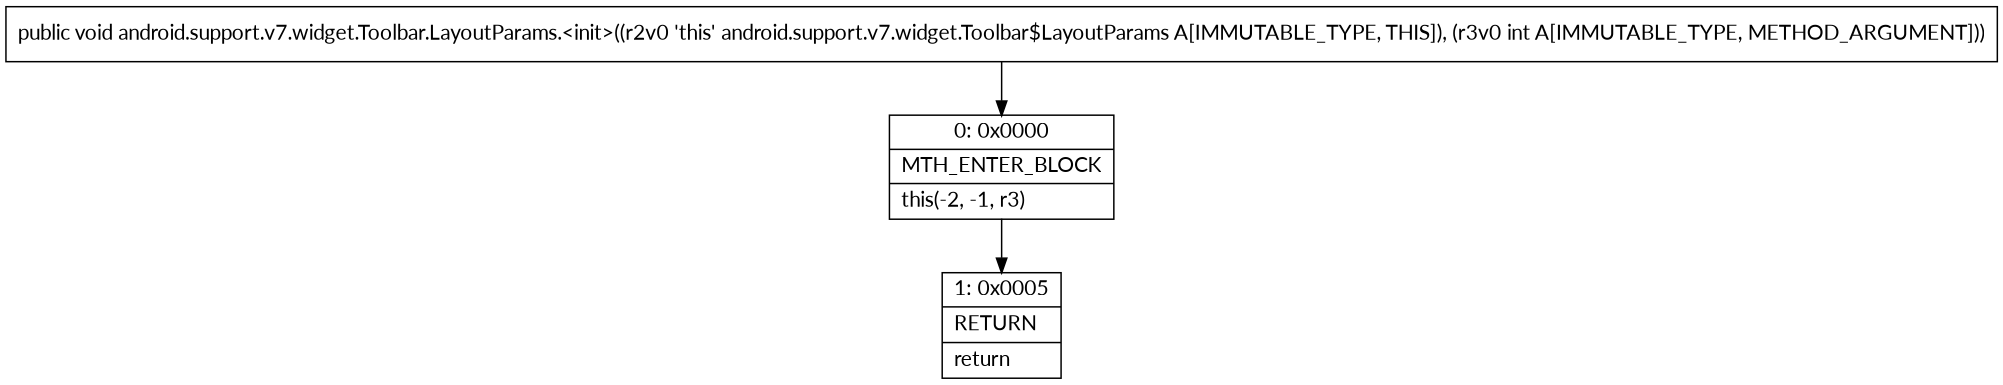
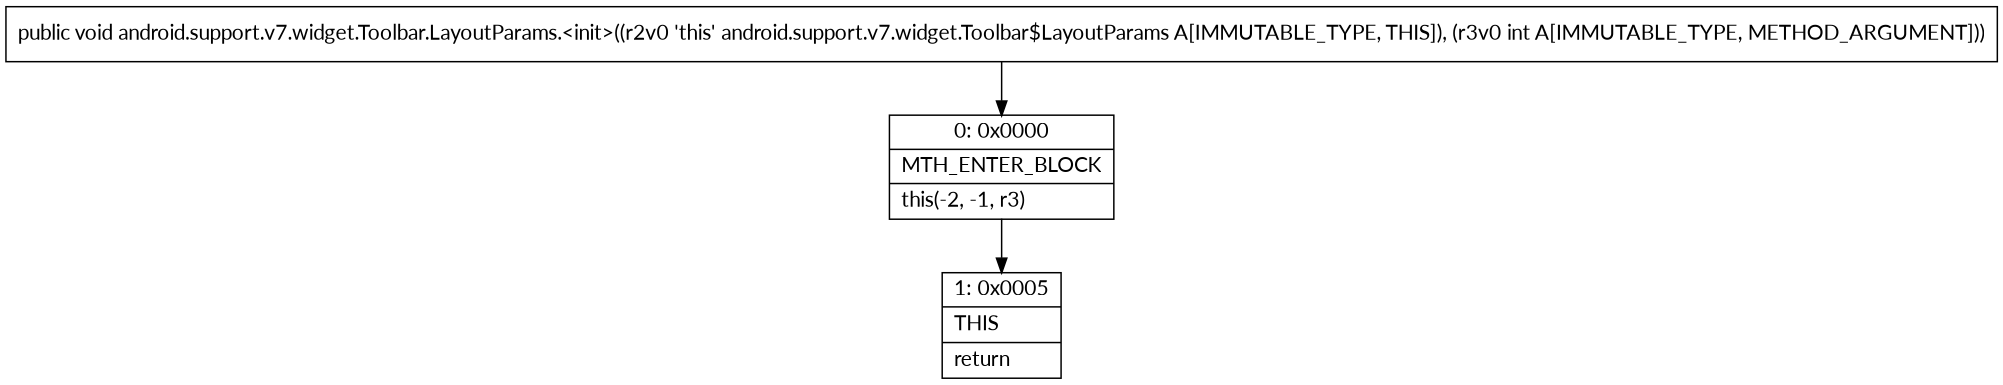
(996, 324) -> (977, 324)
